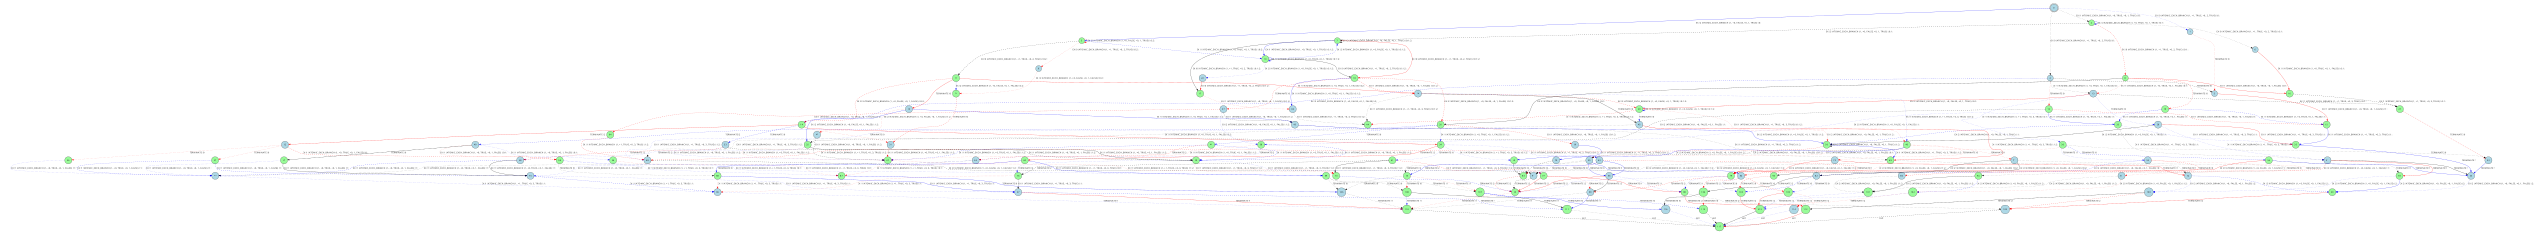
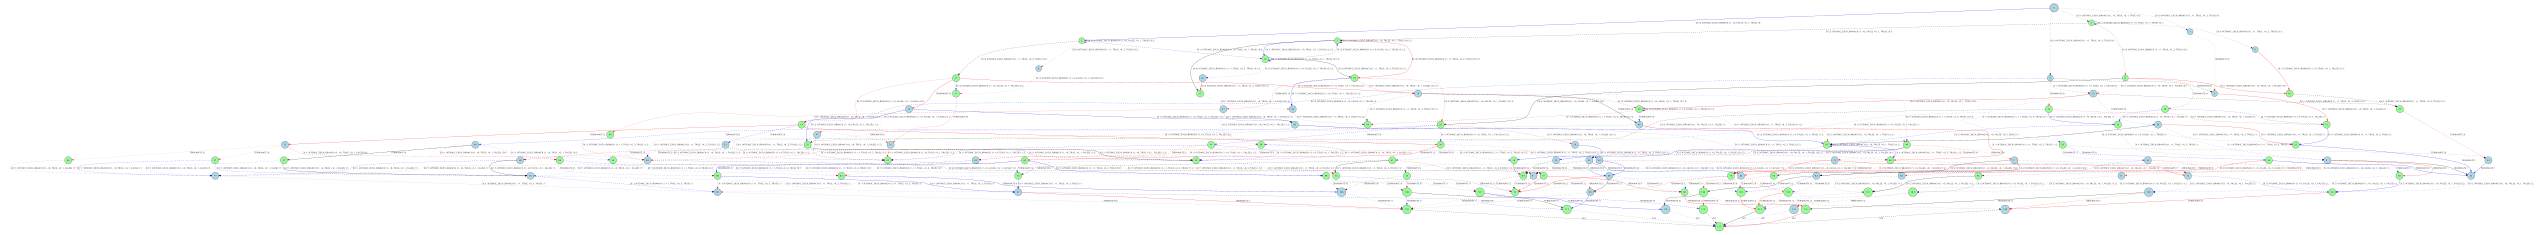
(1518, 165) -> none
